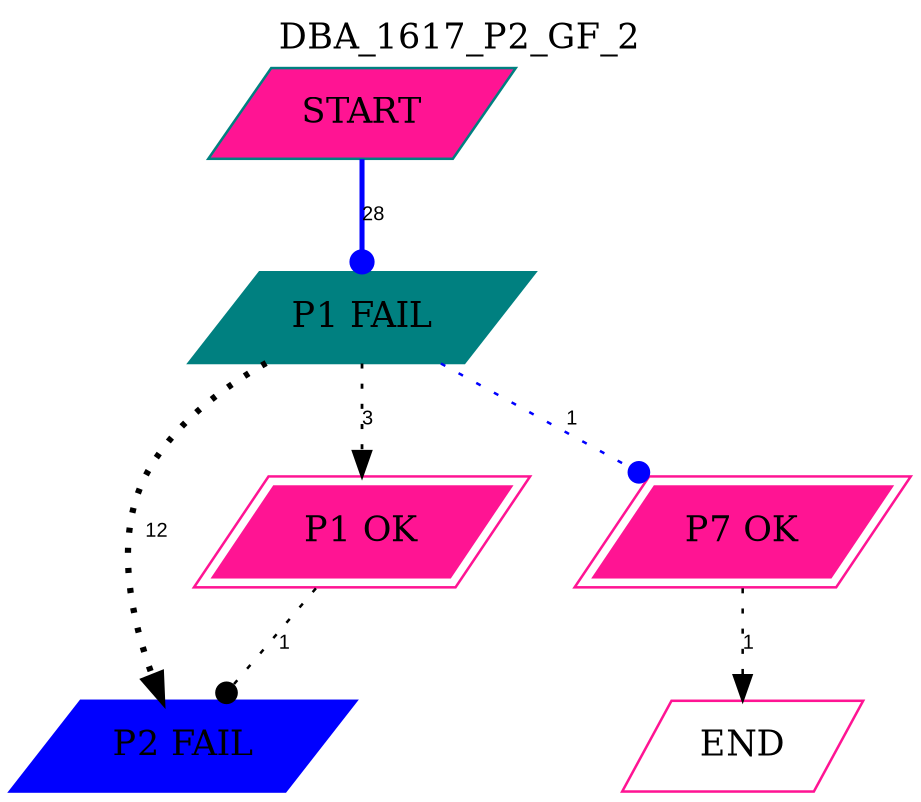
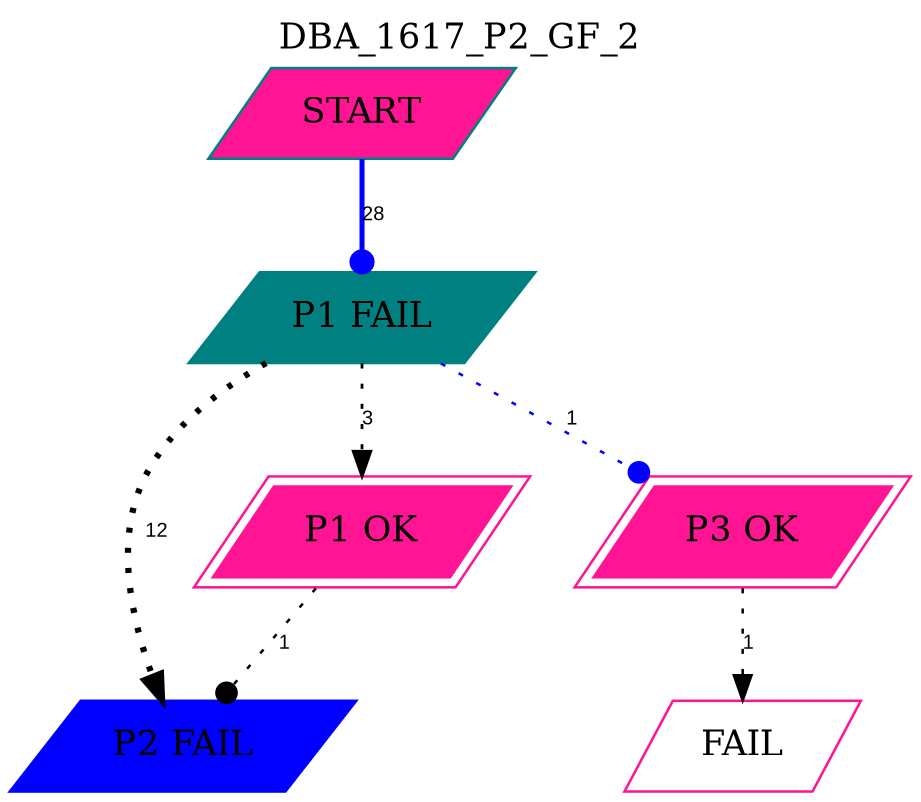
(743, 532) -> (743, 532)
(743, 746) -> (743, 746)
